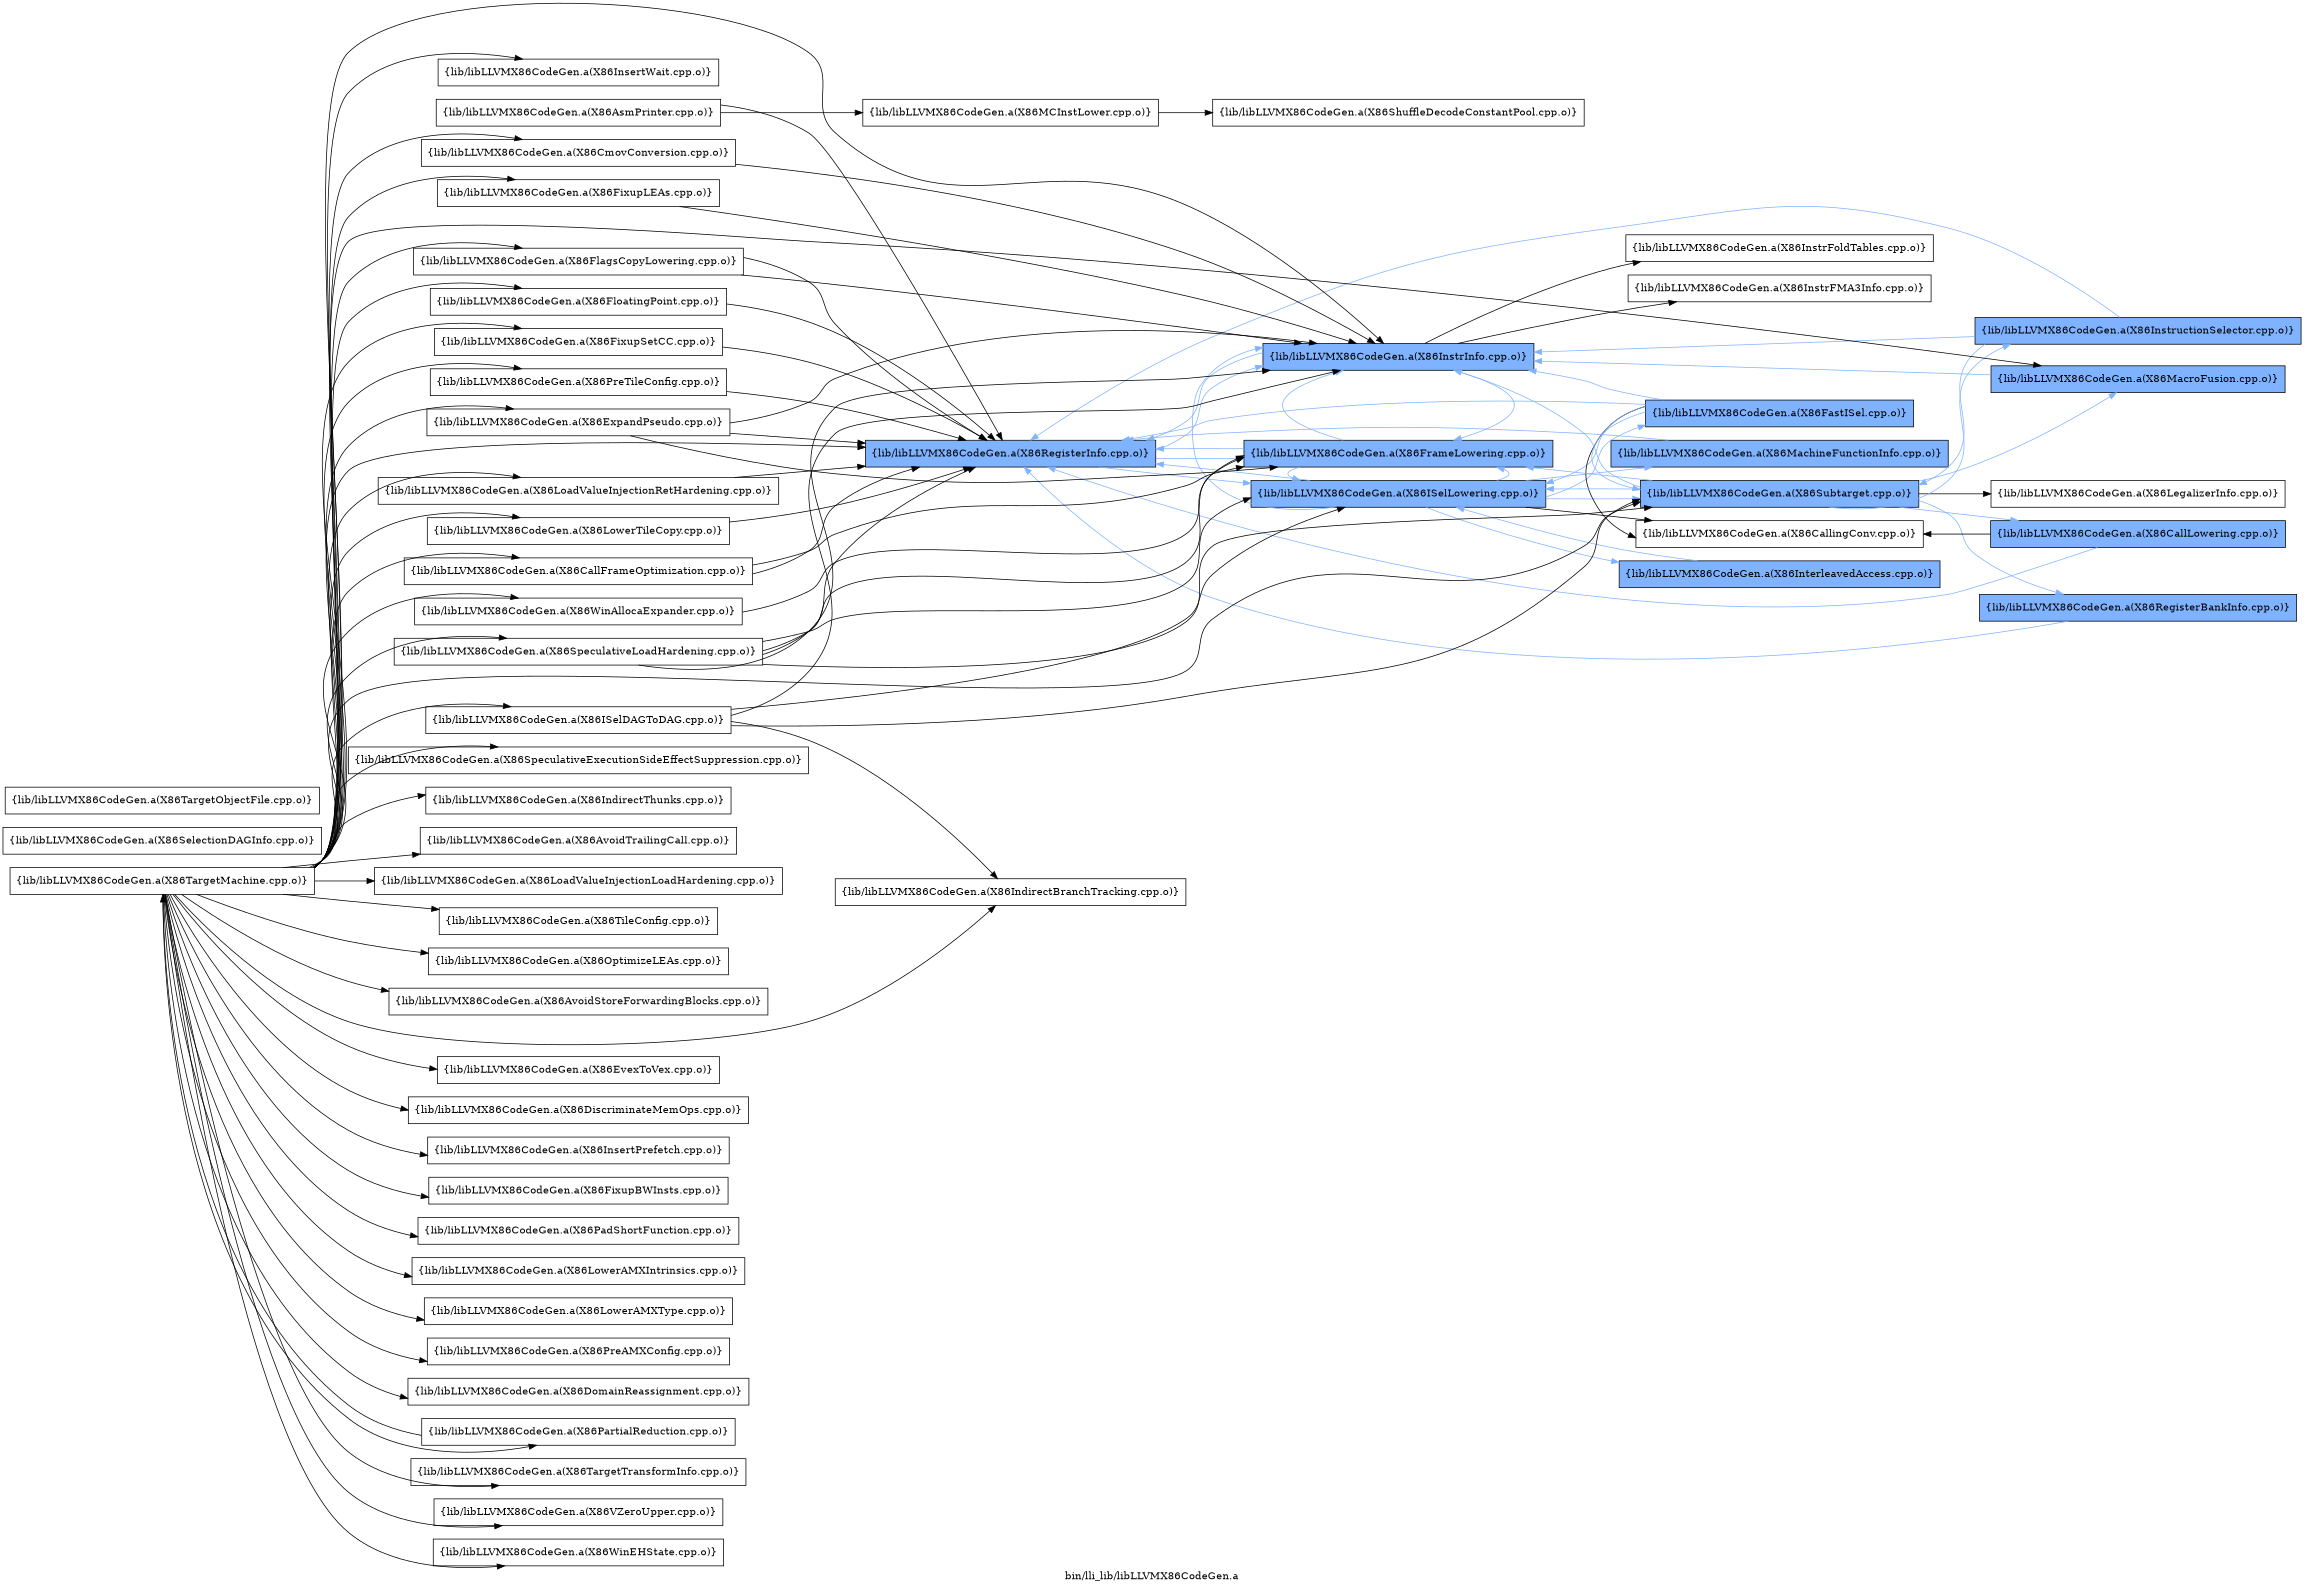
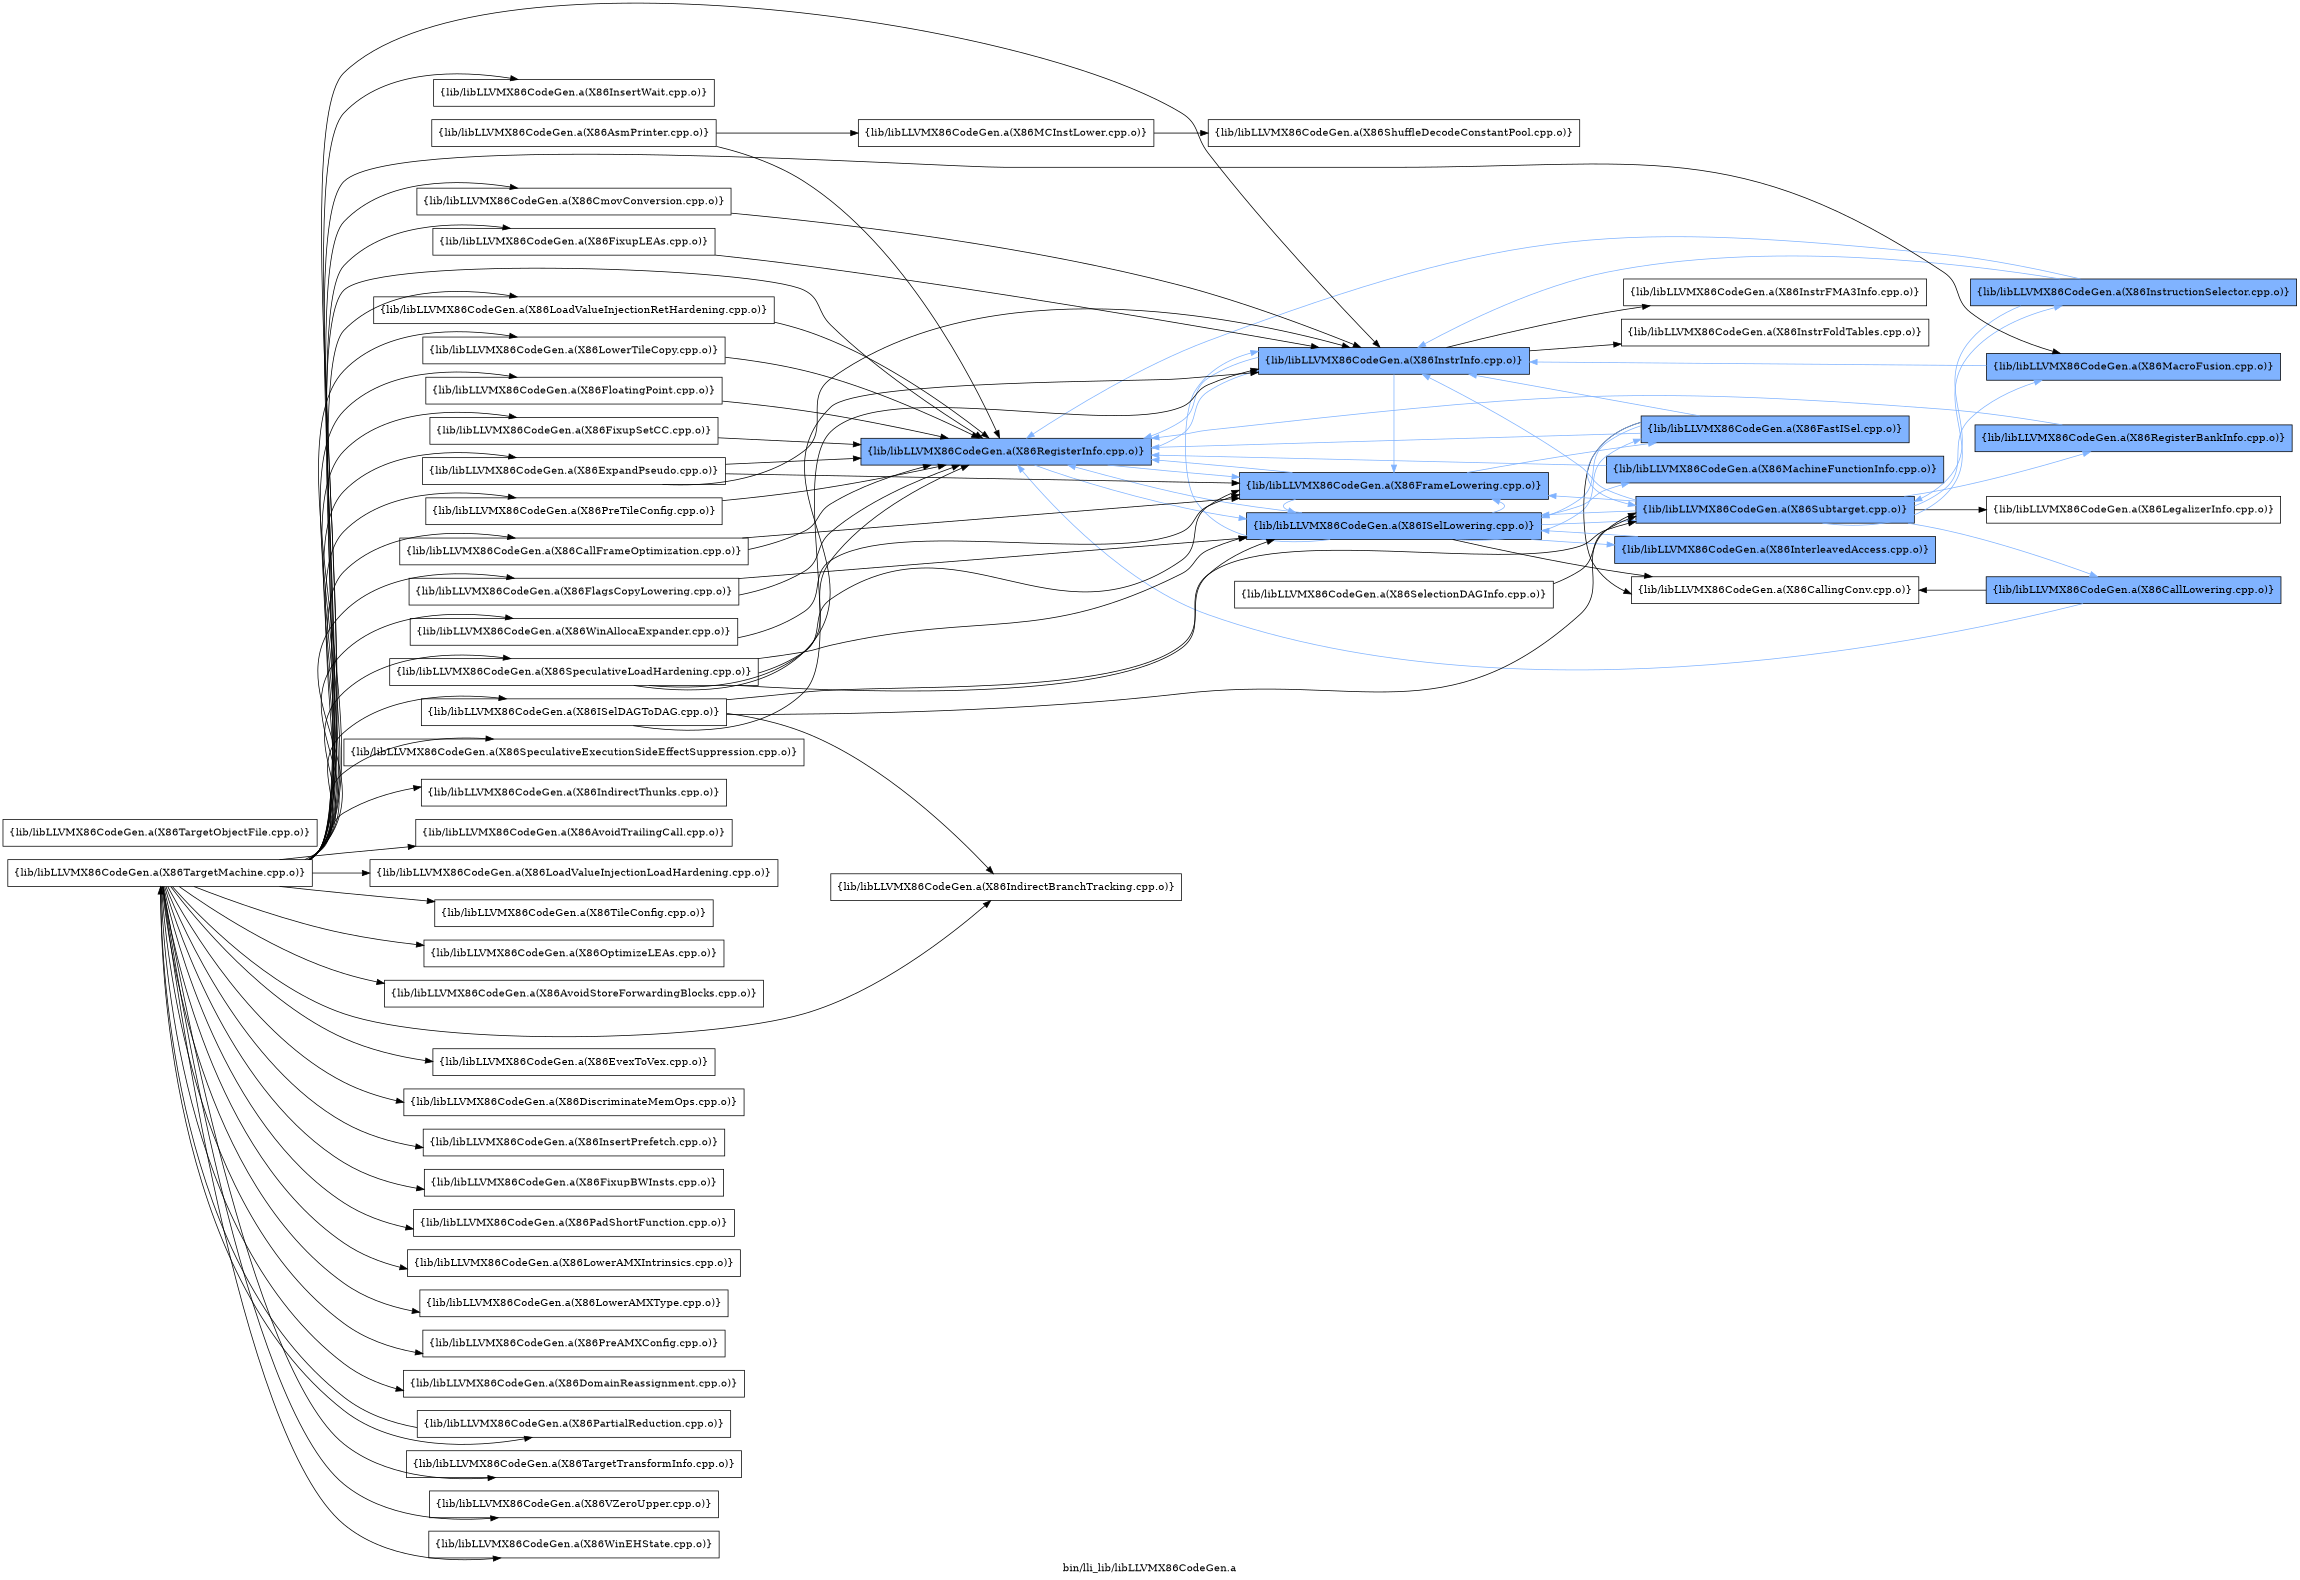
(1018, 306) -> (989, 558)
(1283, 406) -> (1558, 457)
(894, 686) -> (1579, 571)
